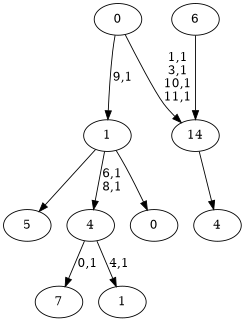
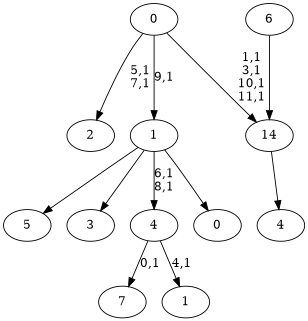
none -> (91, 136)
none -> (91, 225)
